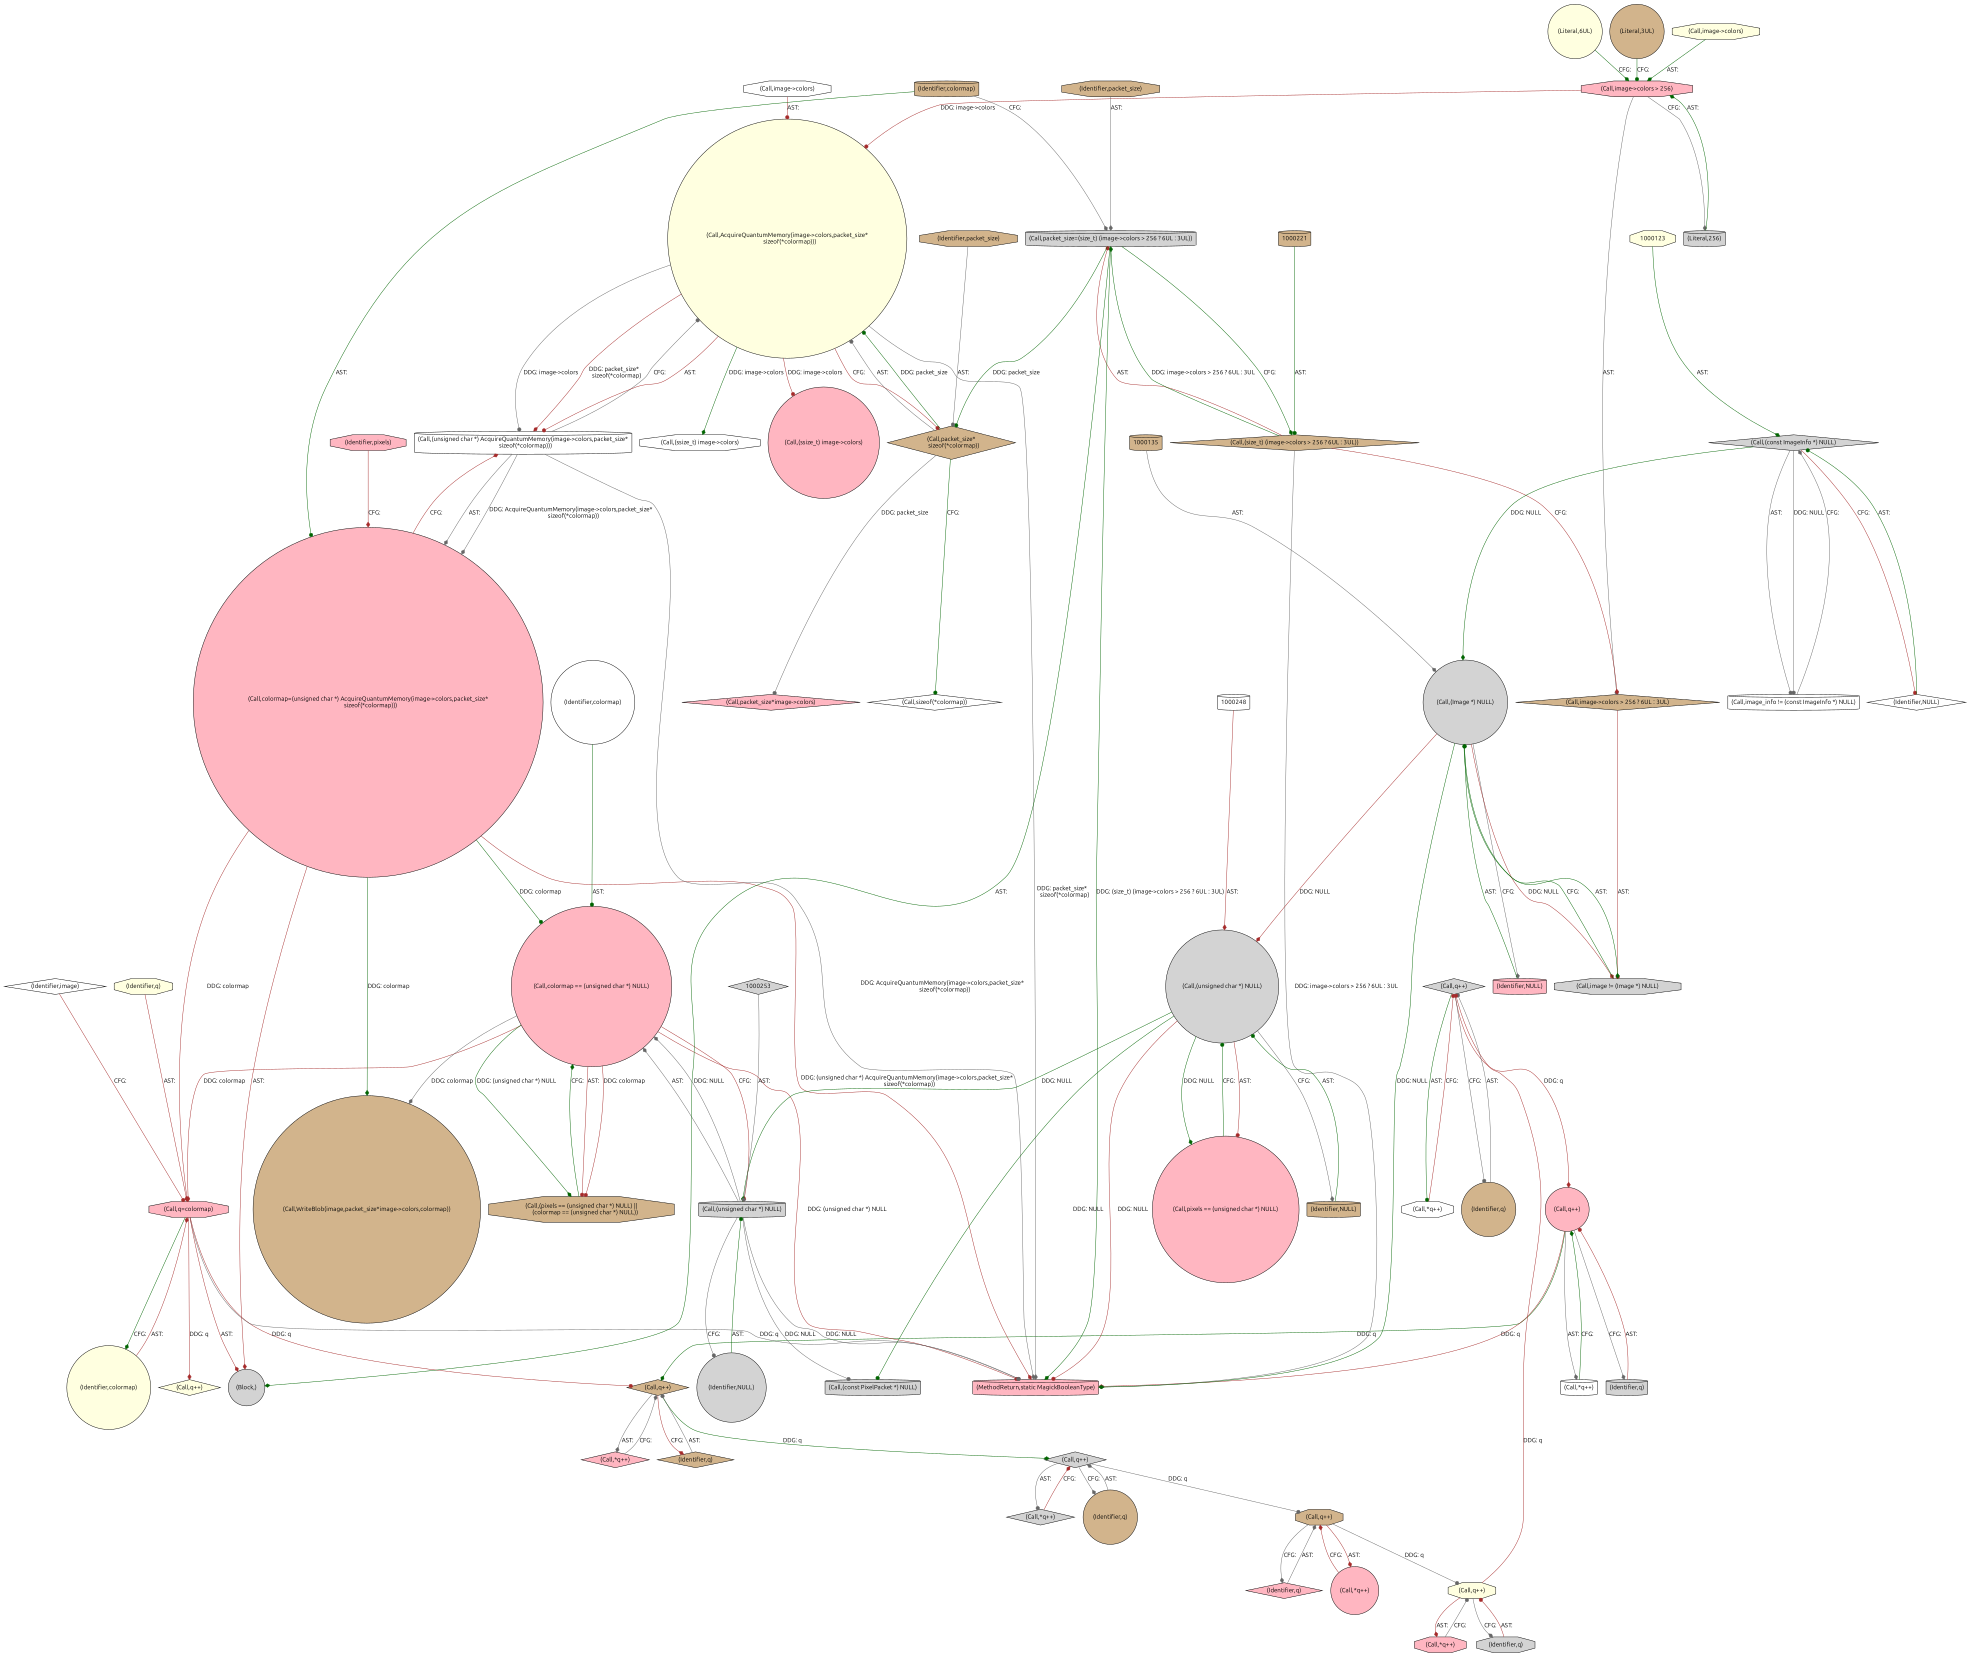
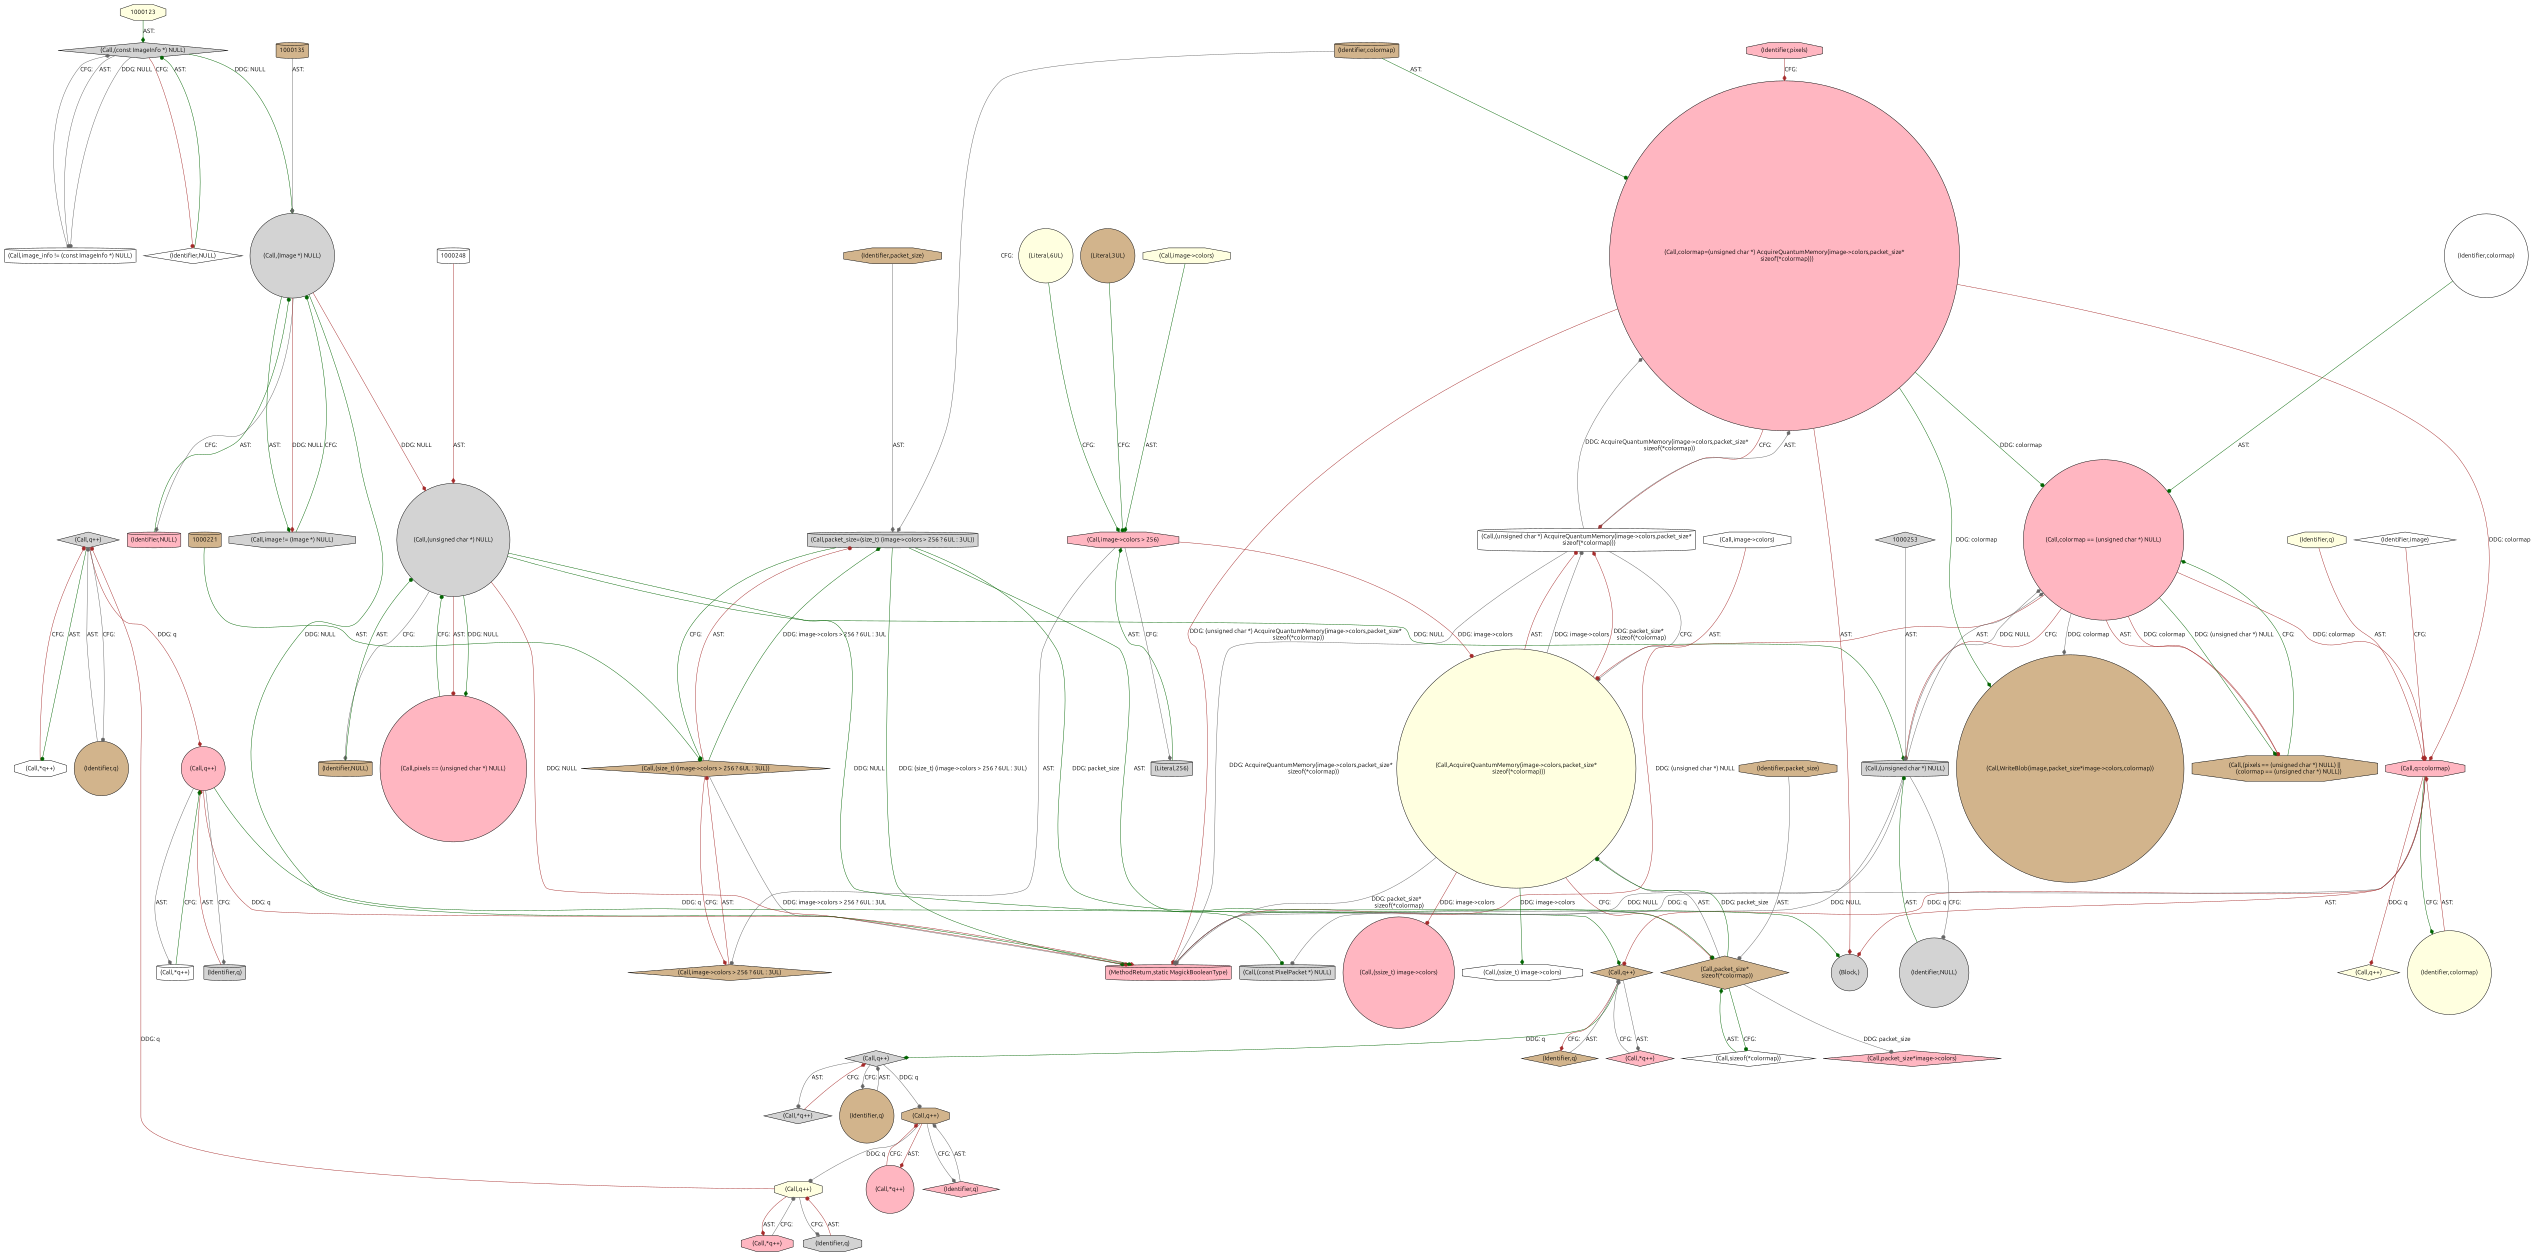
(1618, 843) -> (718, 872)
none -> (1721, 1025)
